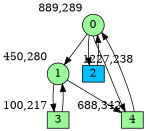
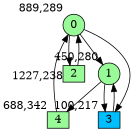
(108, 70) -> (124, 59)
(93, 74) -> (74, 74)
(58, 120) -> (109, 120)
